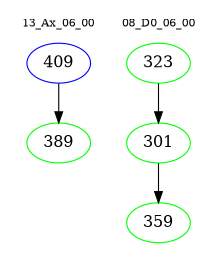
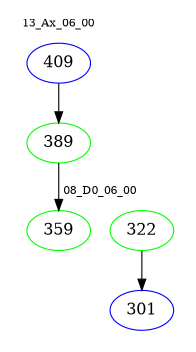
(158, 63) -> (142, 231)
(158, 143) -> (142, 310)
(158, 177) -> (59, 187)
